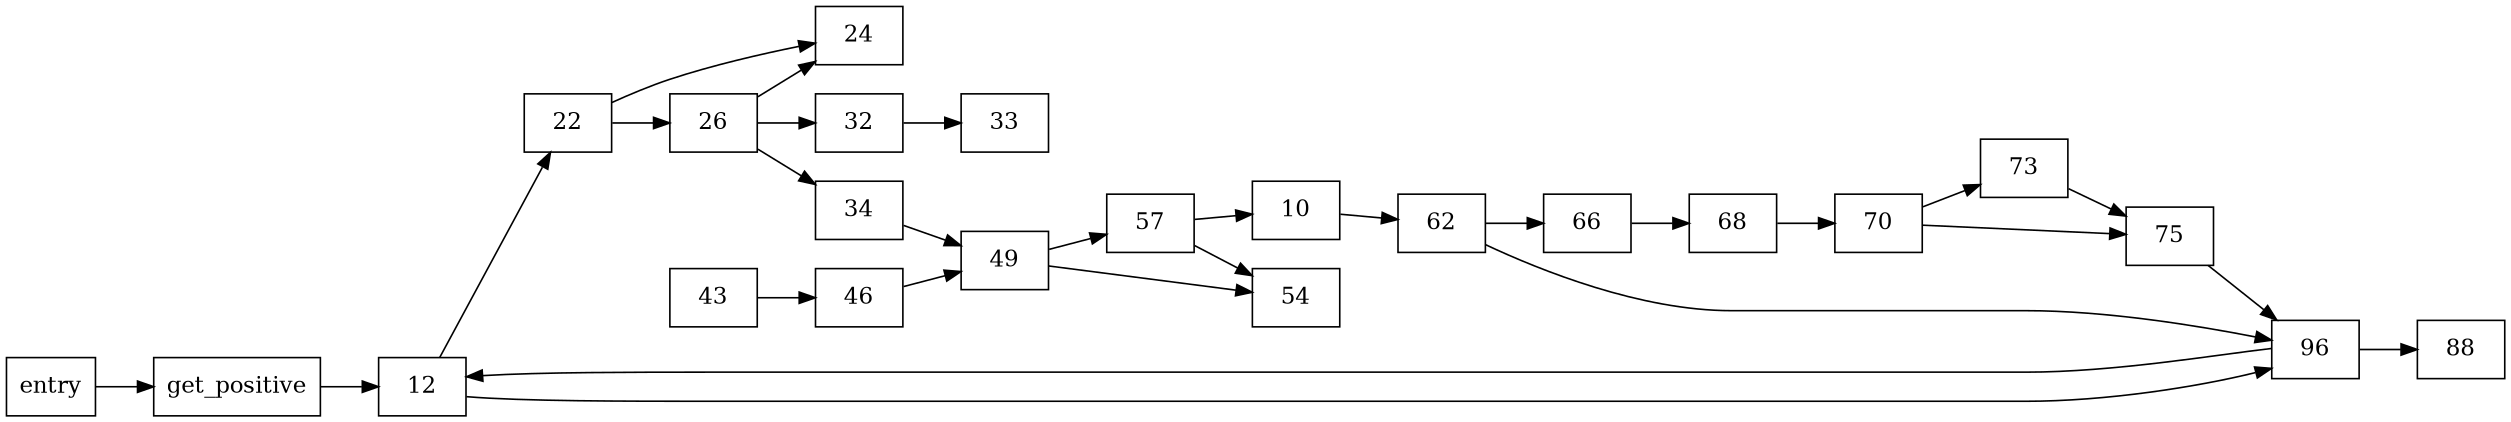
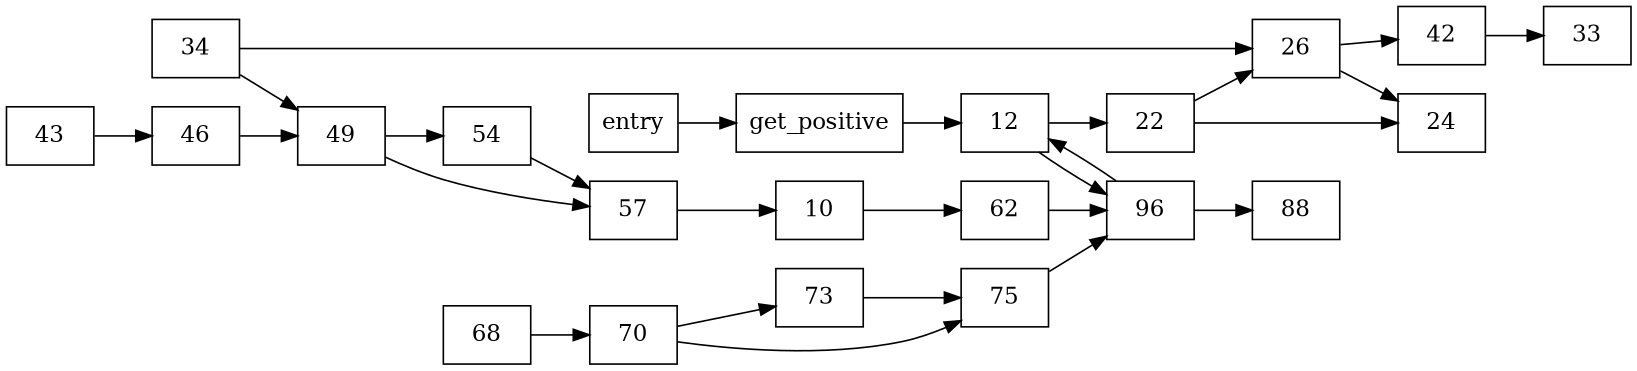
(859, 123) -> (1442, 36)
(780, 162) -> (738, 49)
(1587, 223) -> none
(1216, 257) -> (553, 169)
